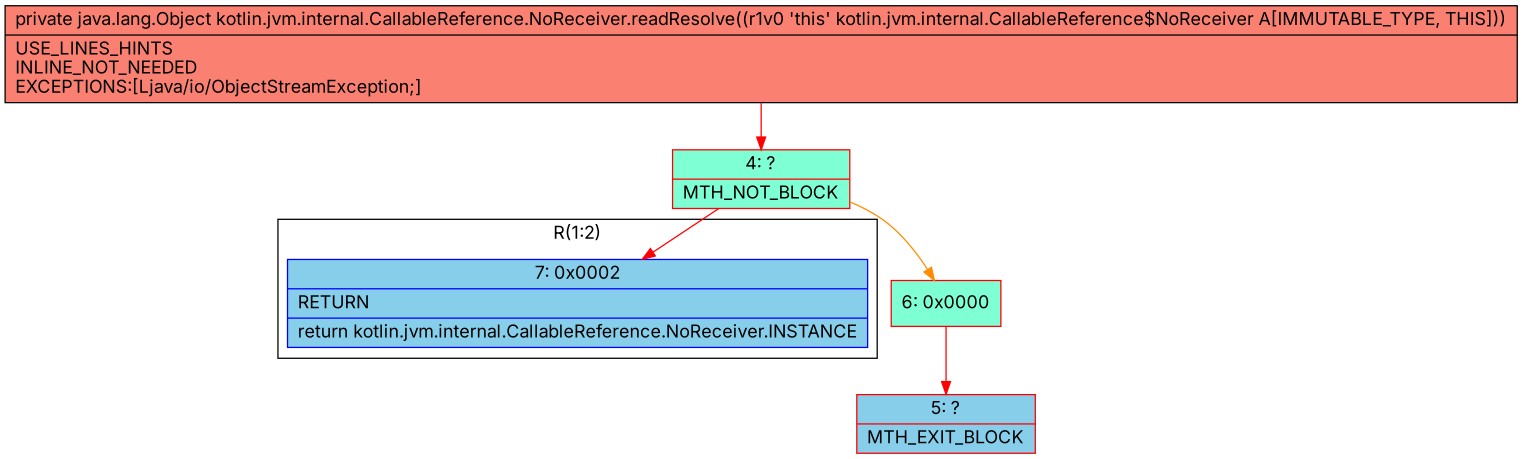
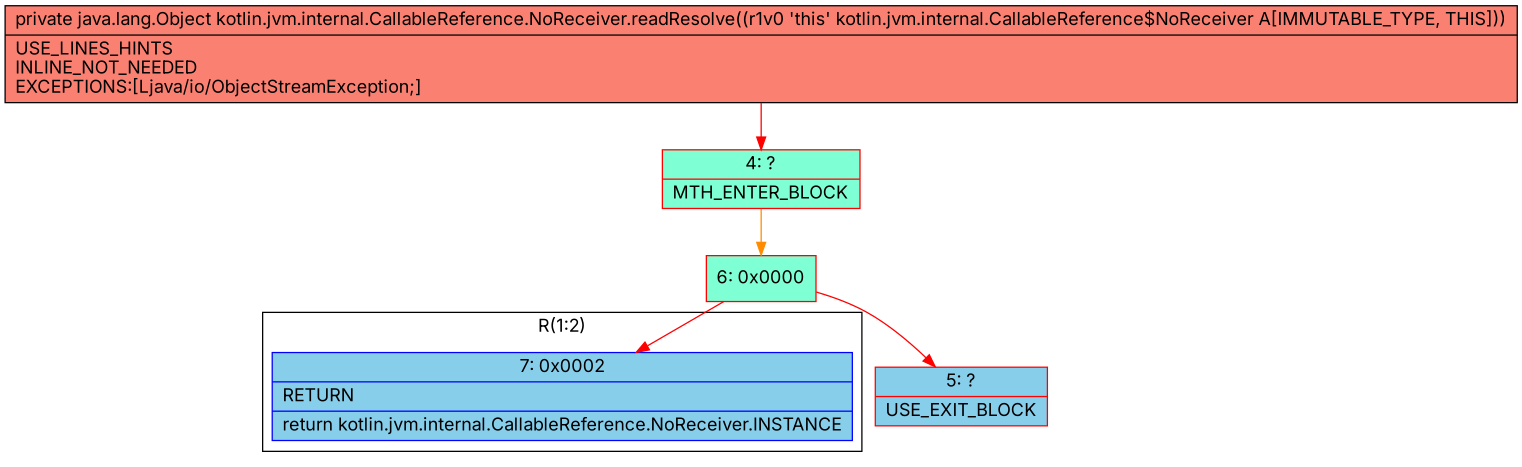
(761, 193) -> (761, 193)
(686, 230) -> (686, 324)
(946, 438) -> (961, 411)
